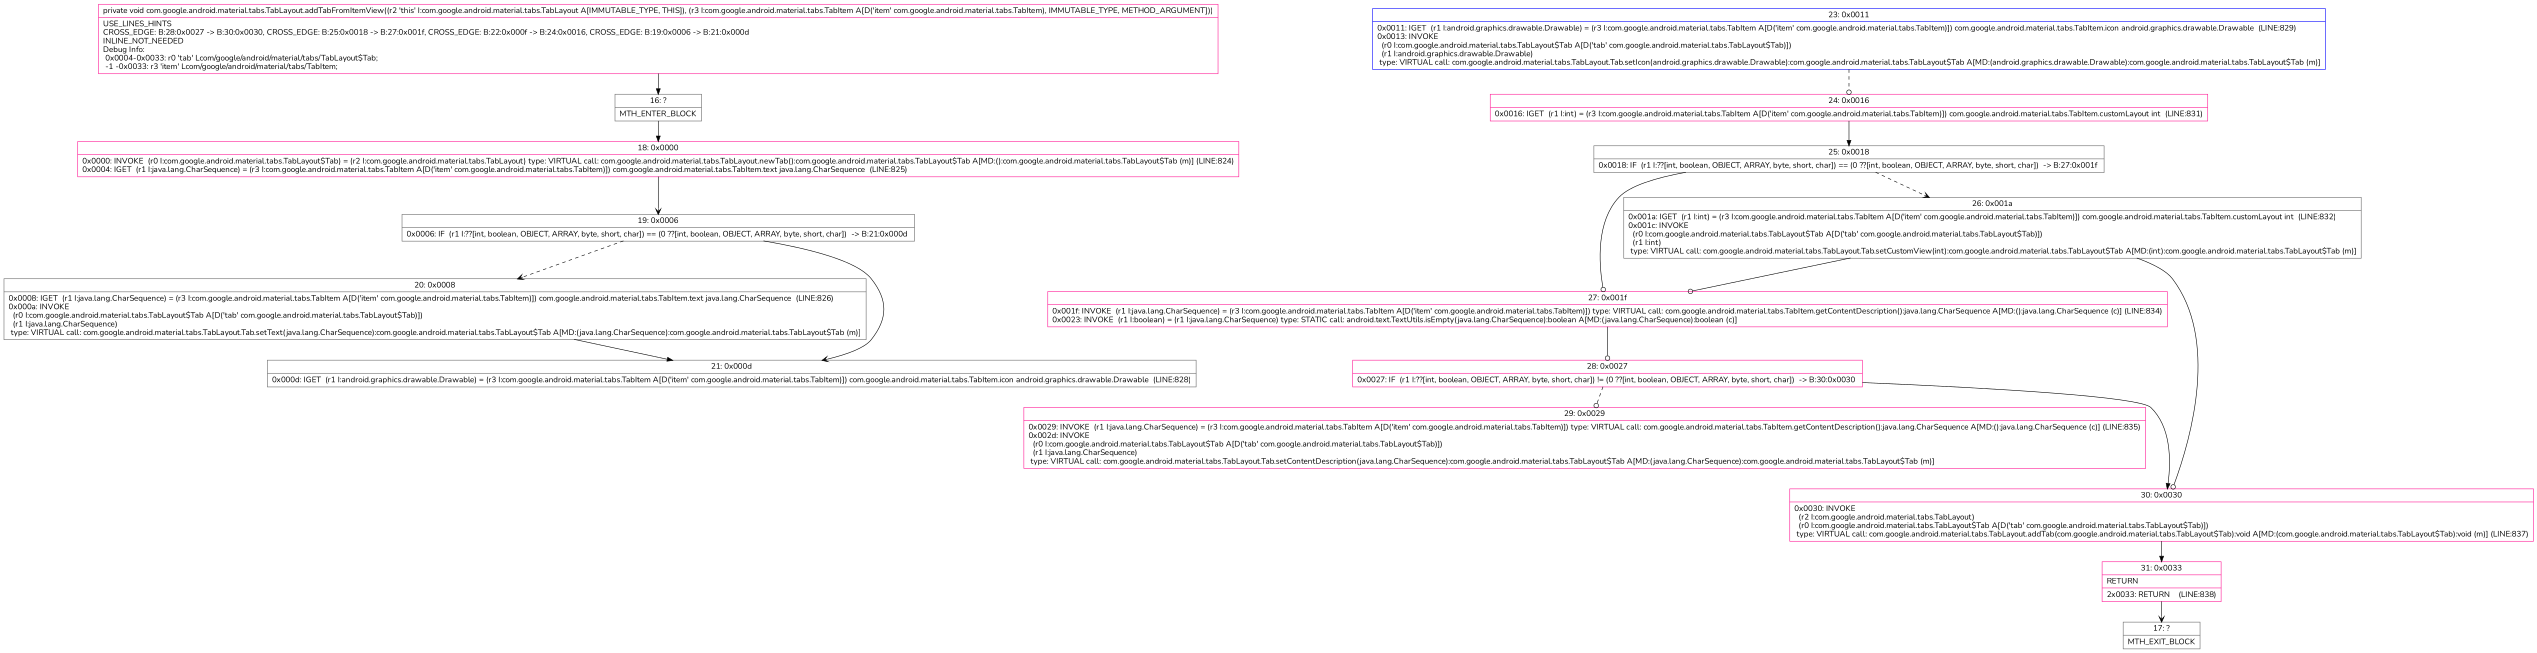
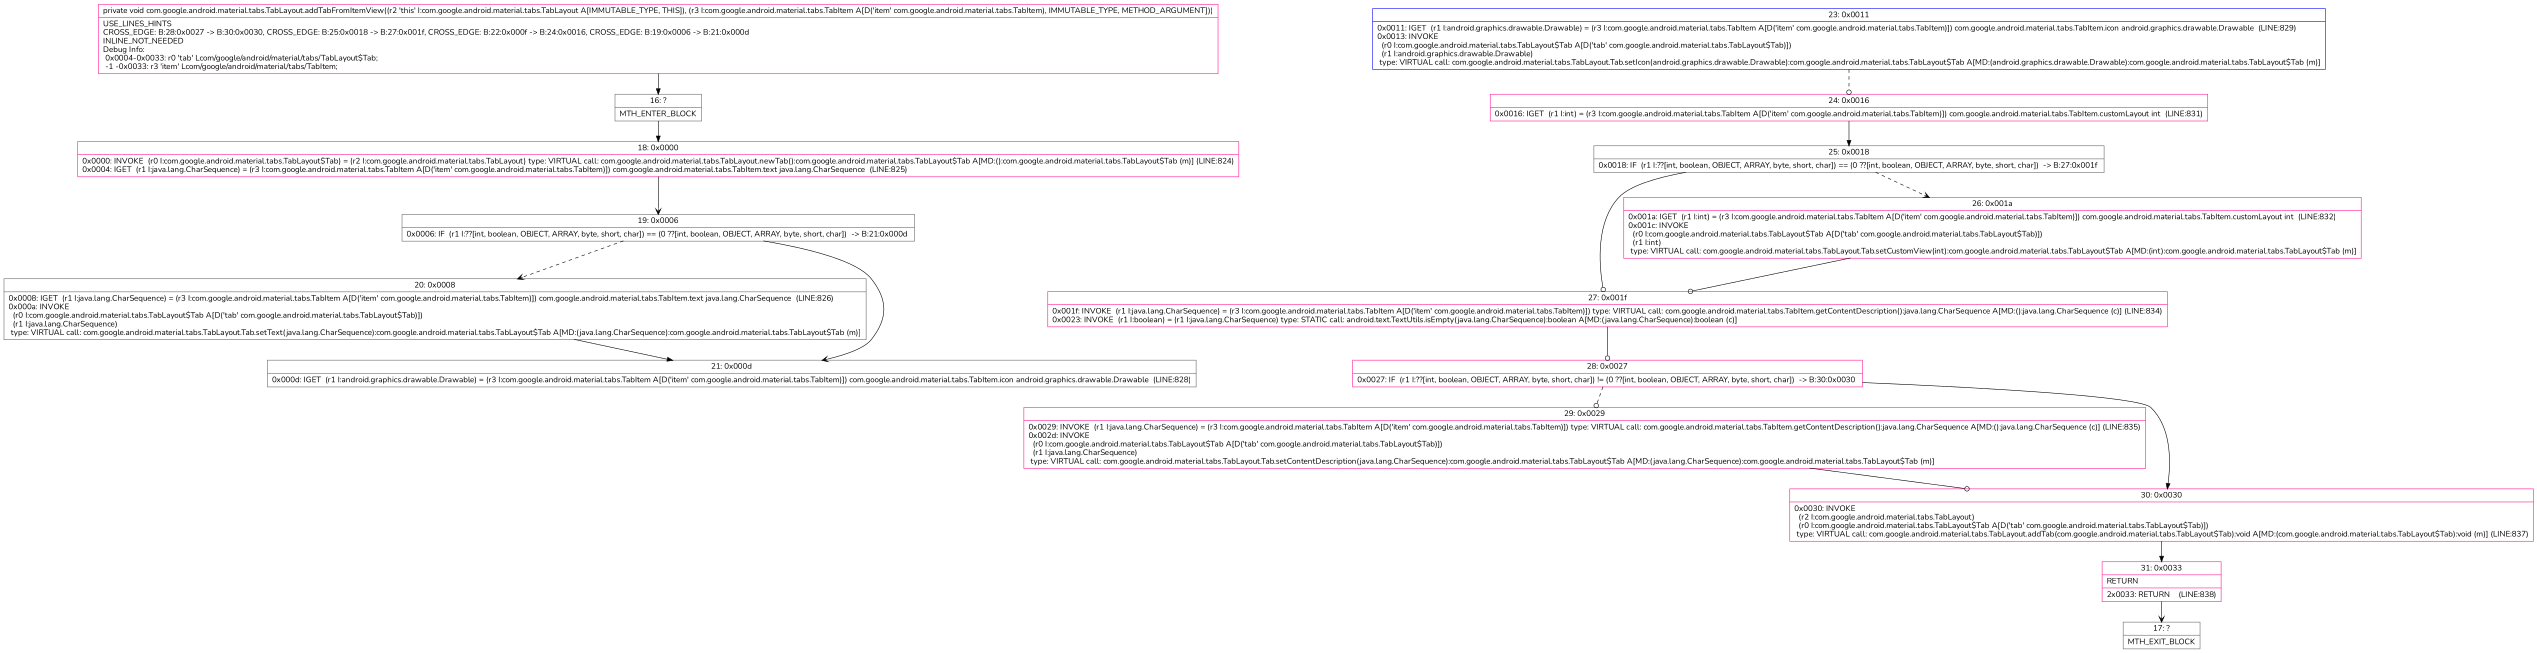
(1992, 228) -> (1992, 228)
(2198, 360) -> (1887, 478)
